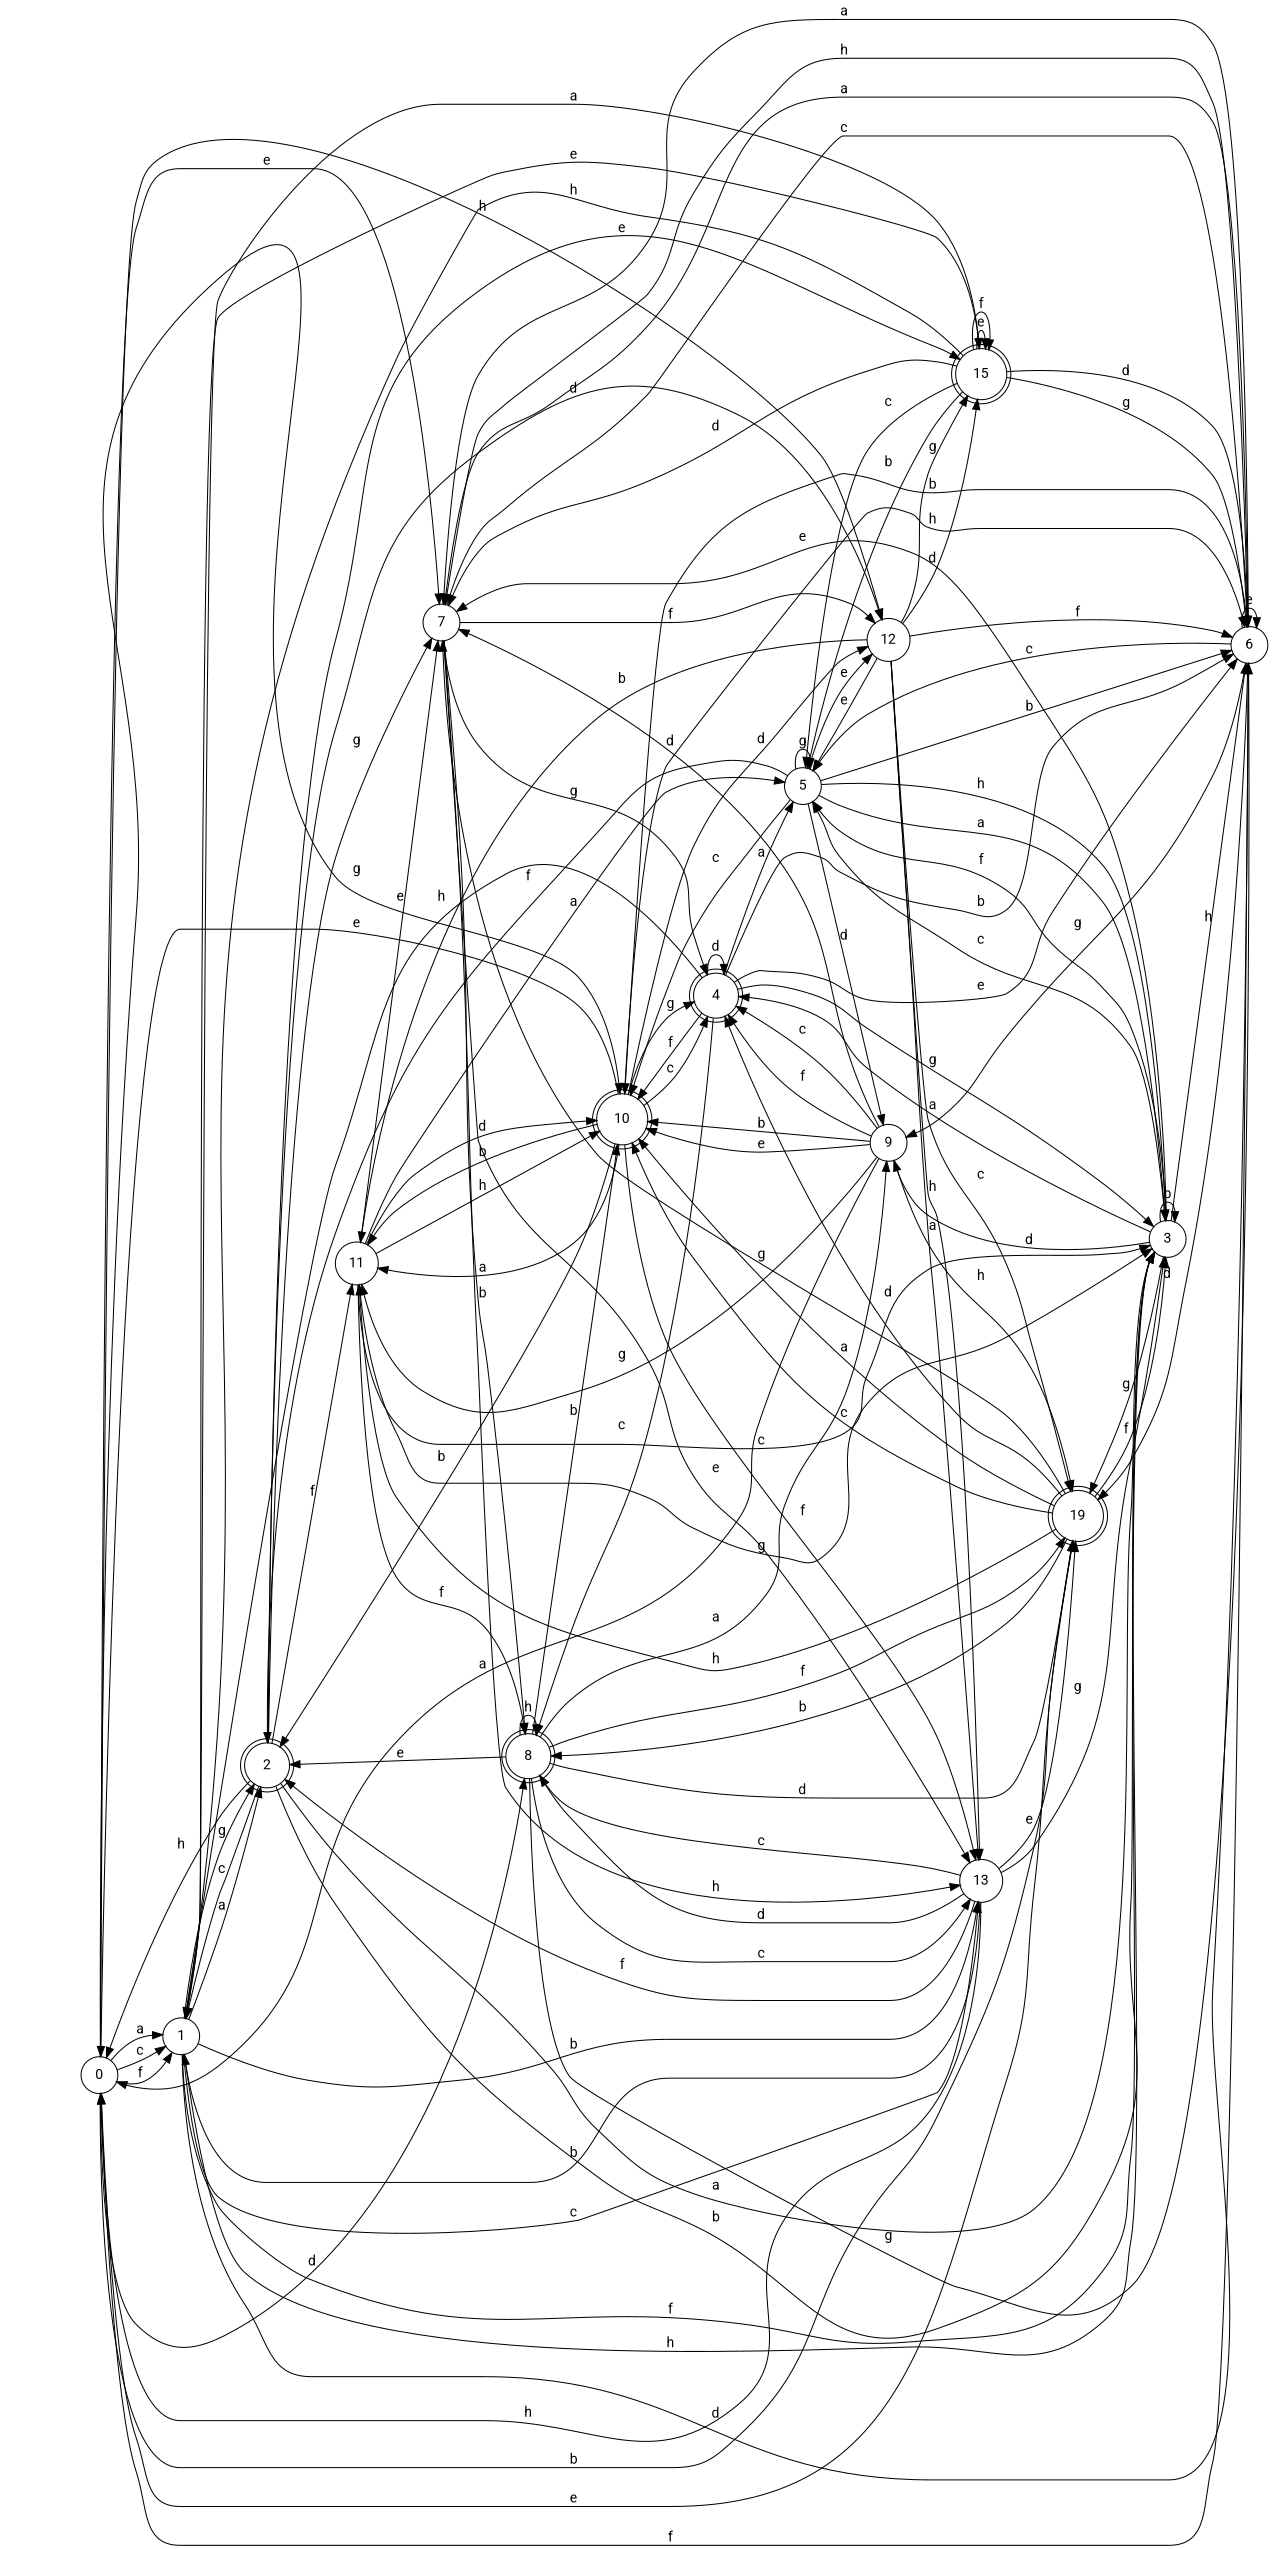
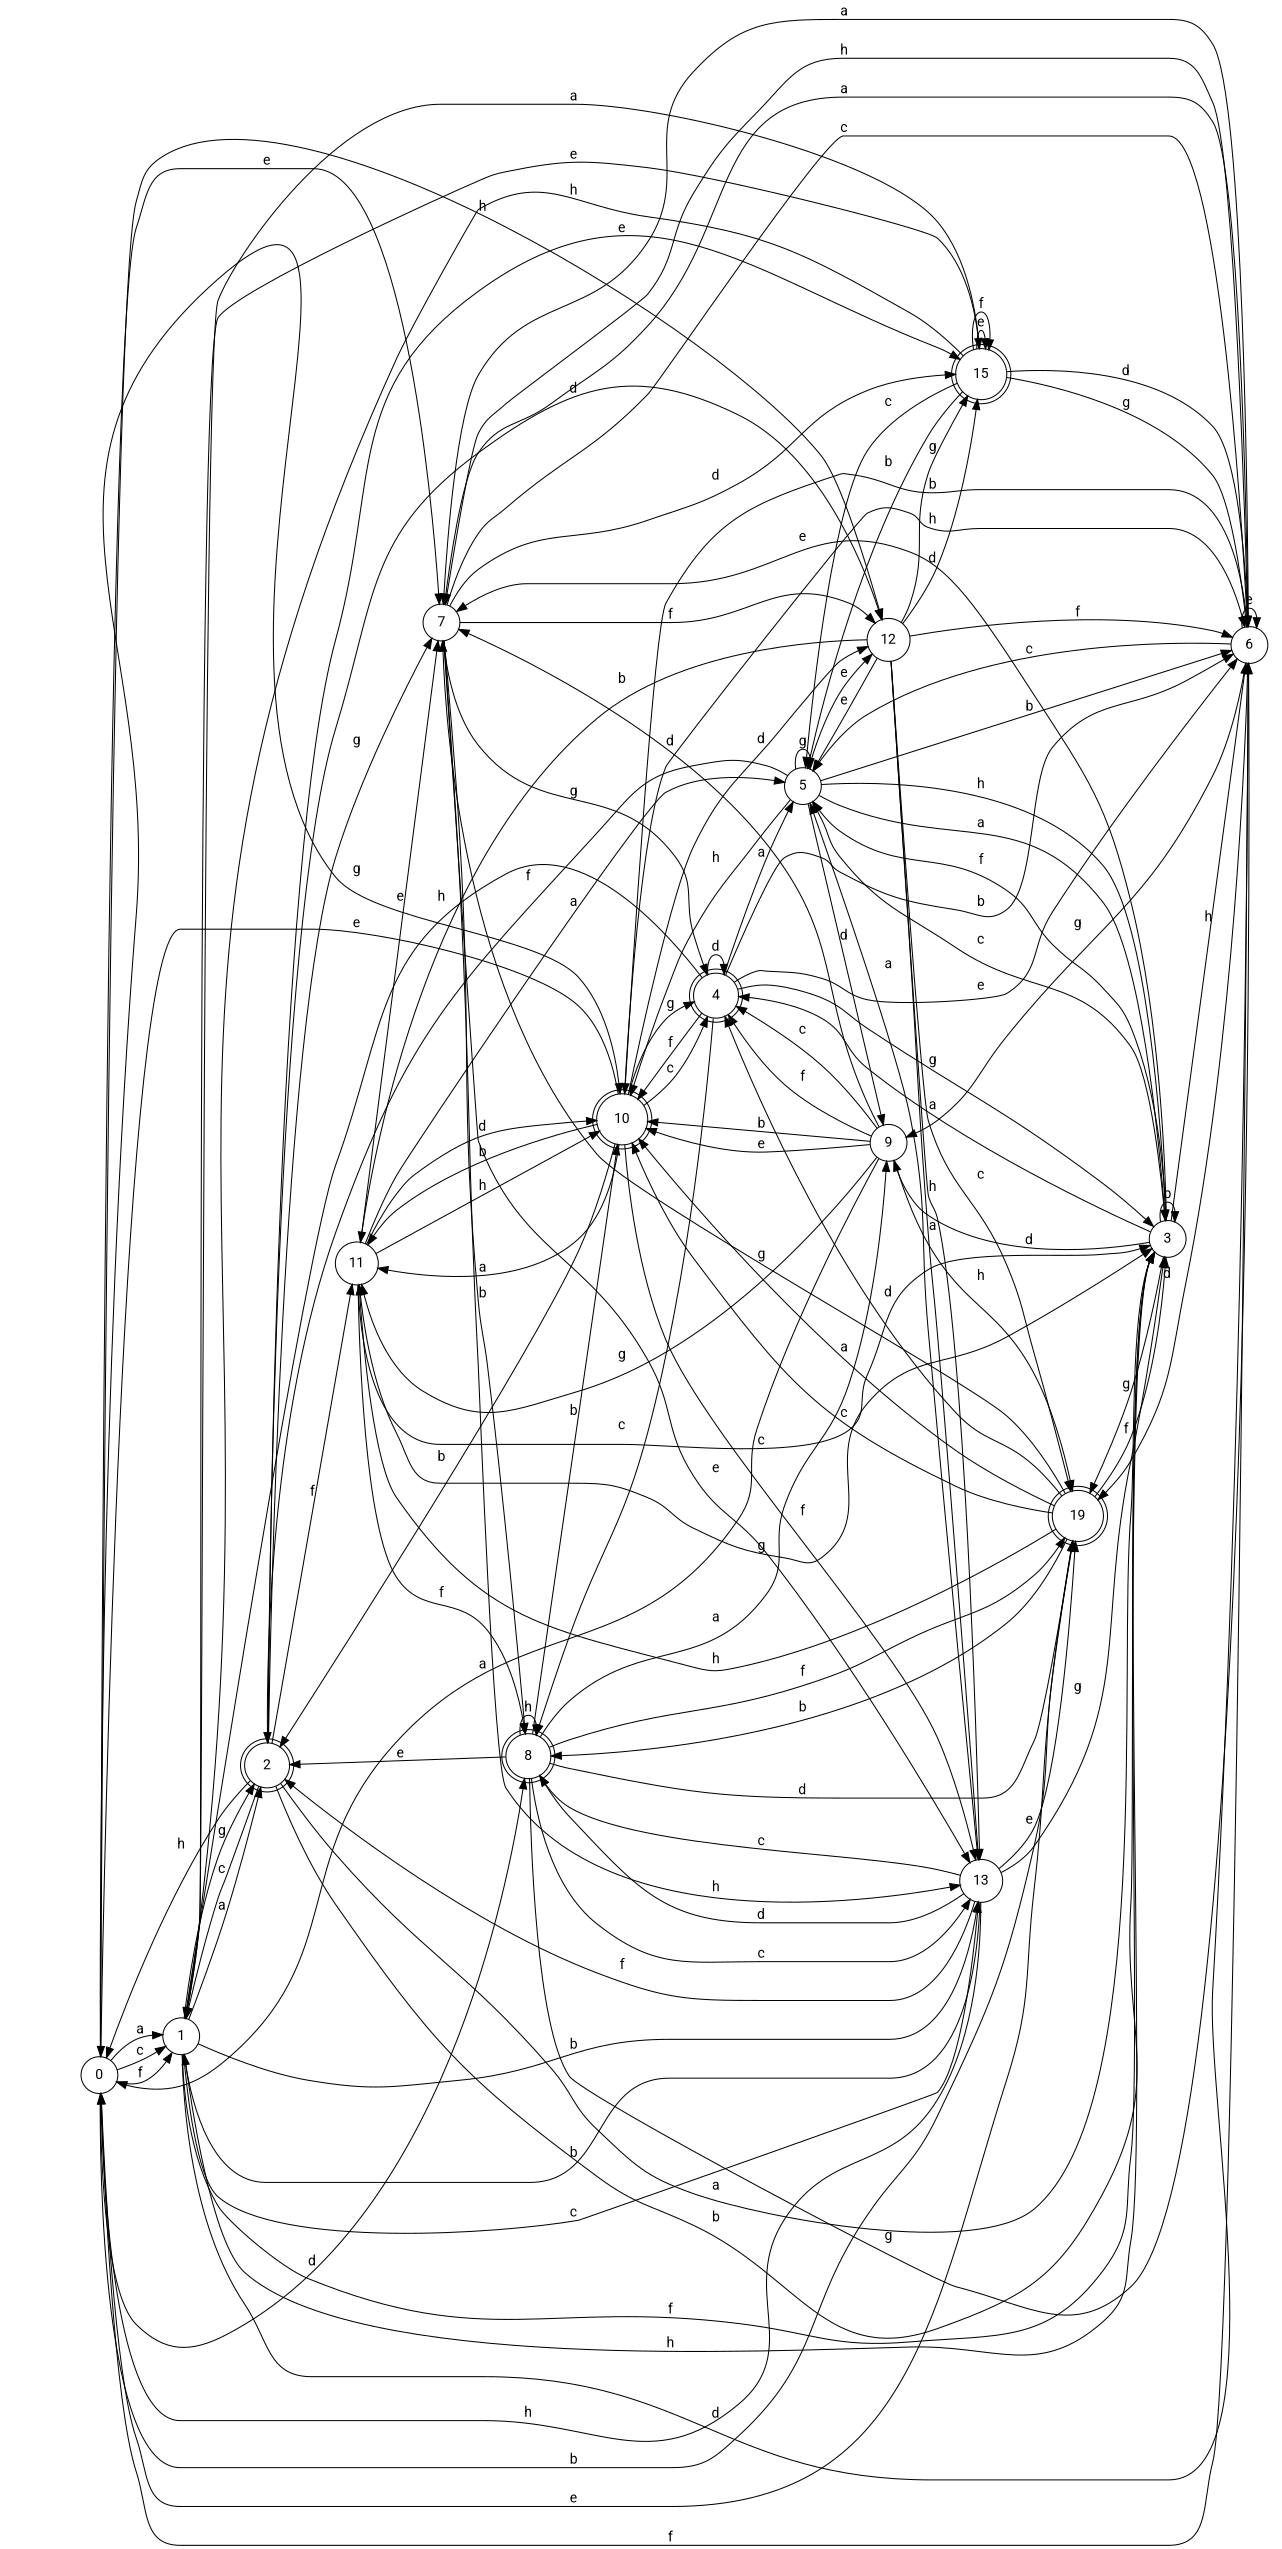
(694, 459) -> (701, 502)
(716, 858) -> (716, 858)
none -> (928, 1330)
